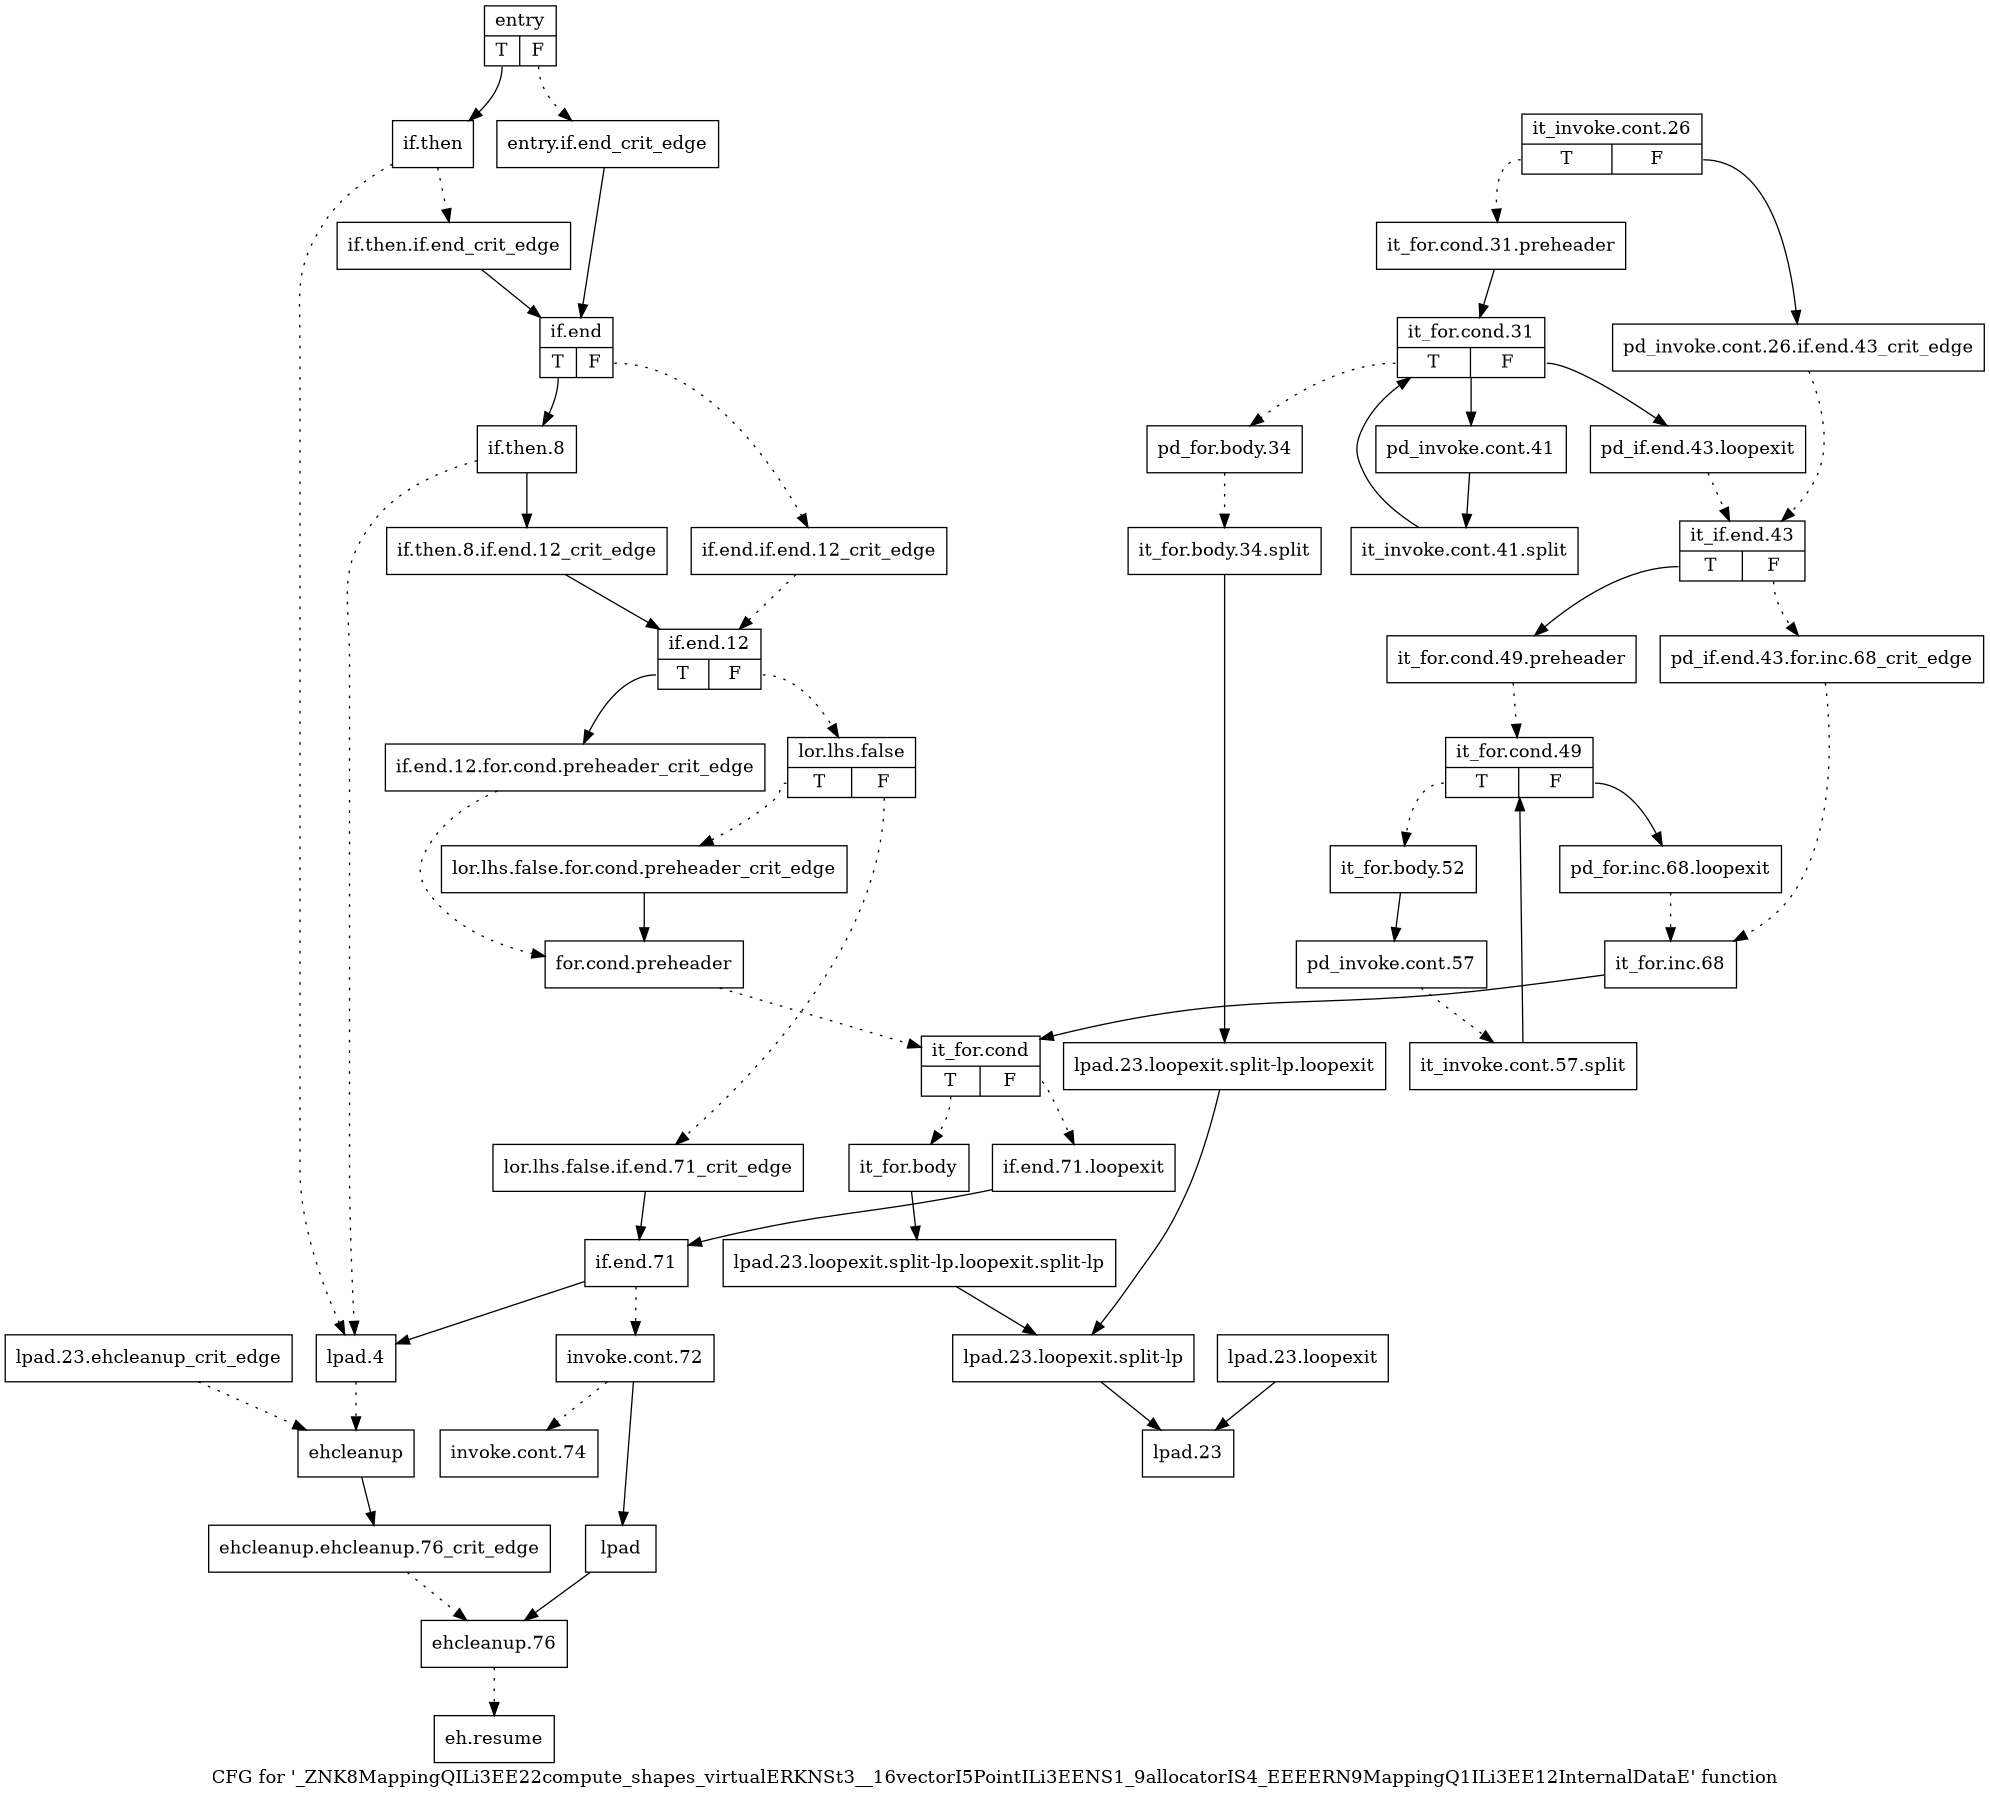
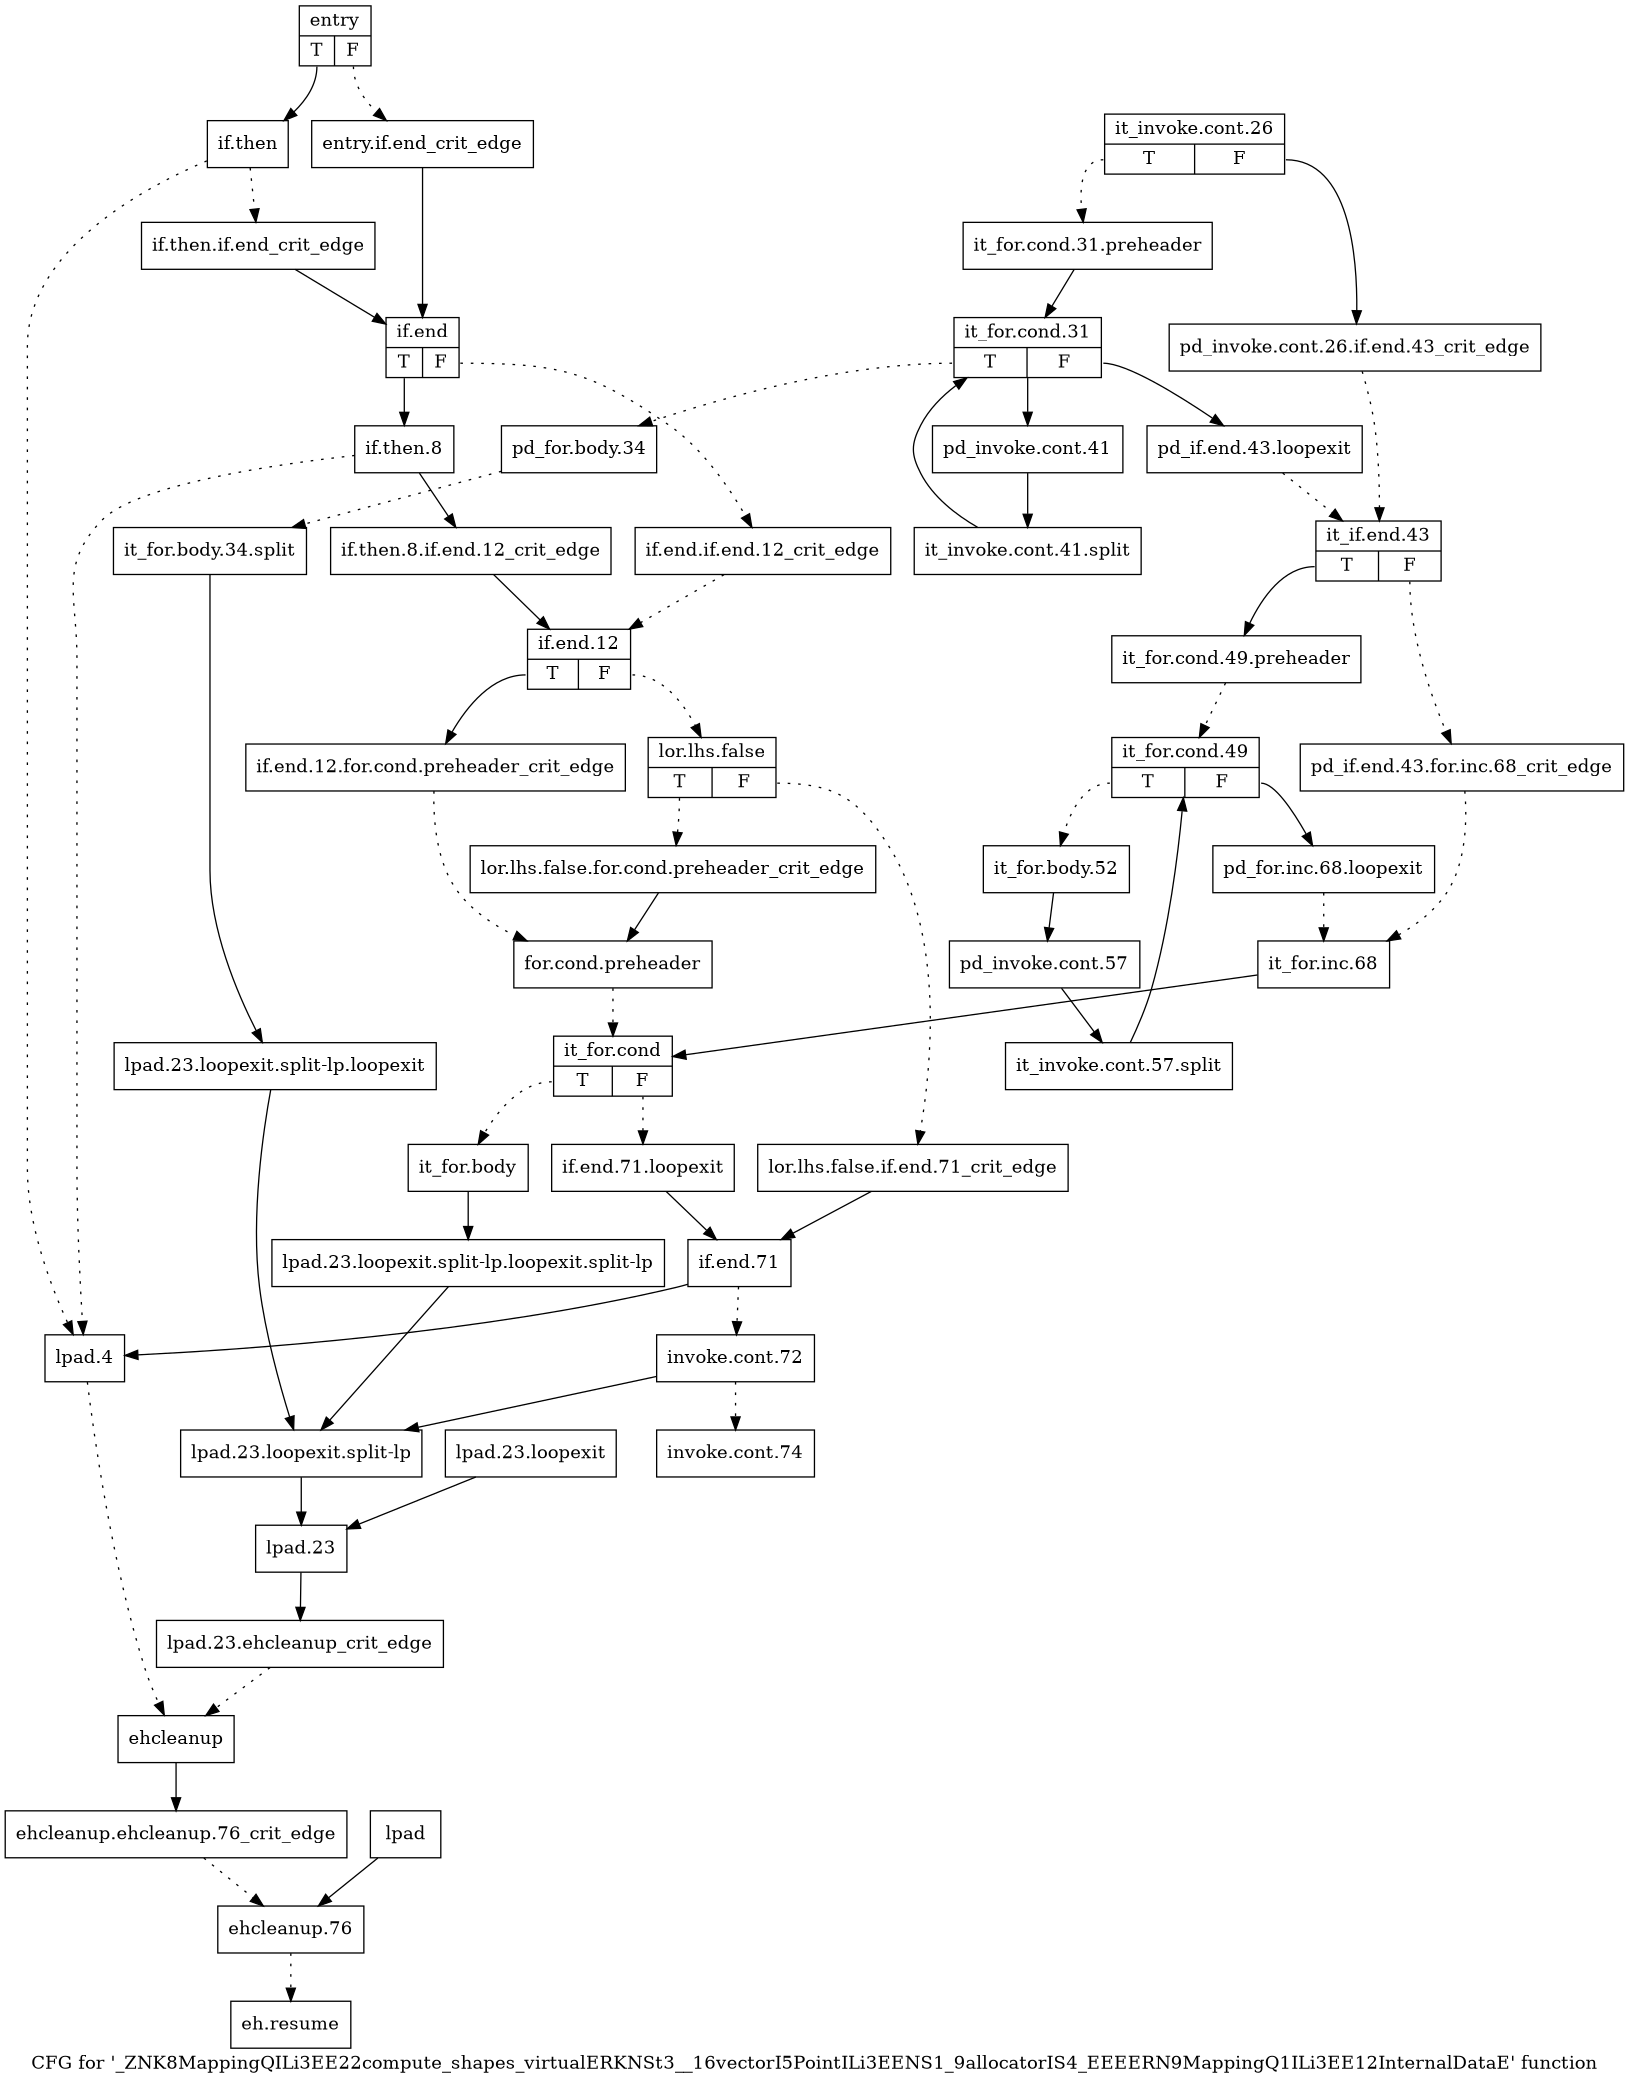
(1452, 1011) -> (1078, 1010)
(628, 1447) -> (537, 1402)
none -> (301, 1590)
